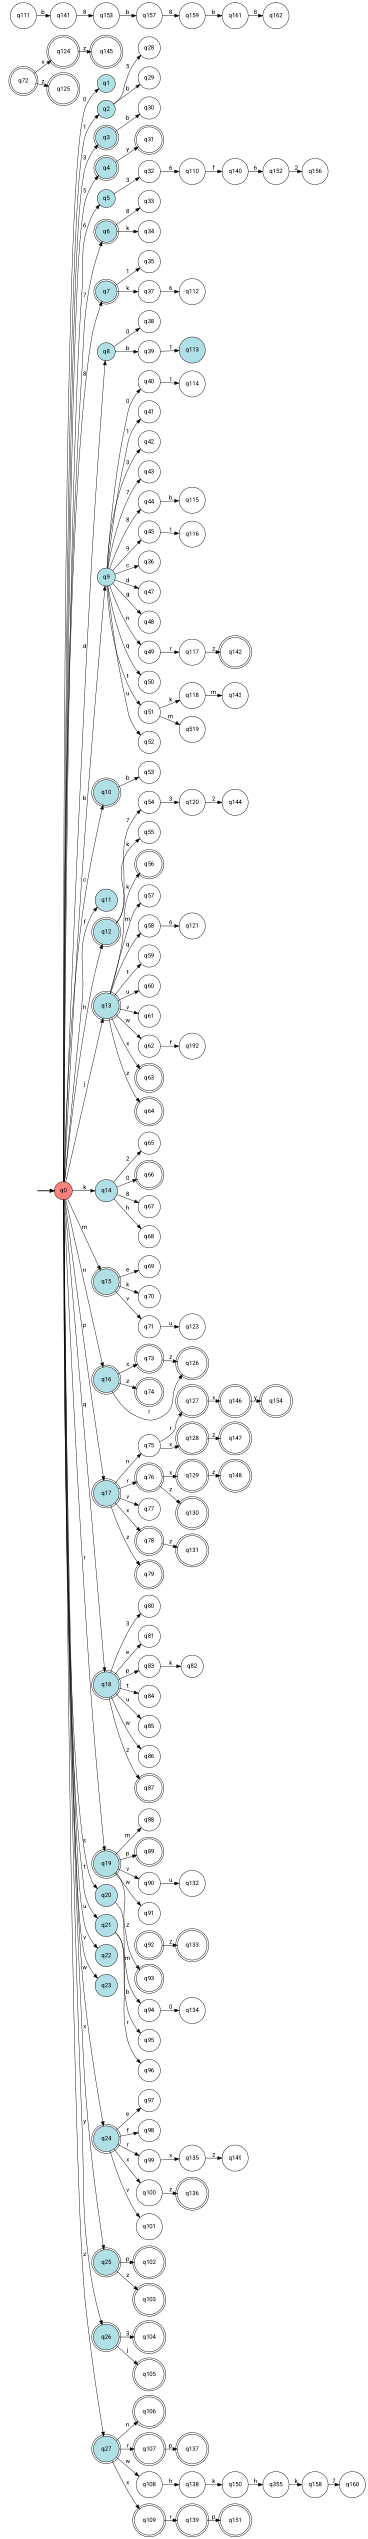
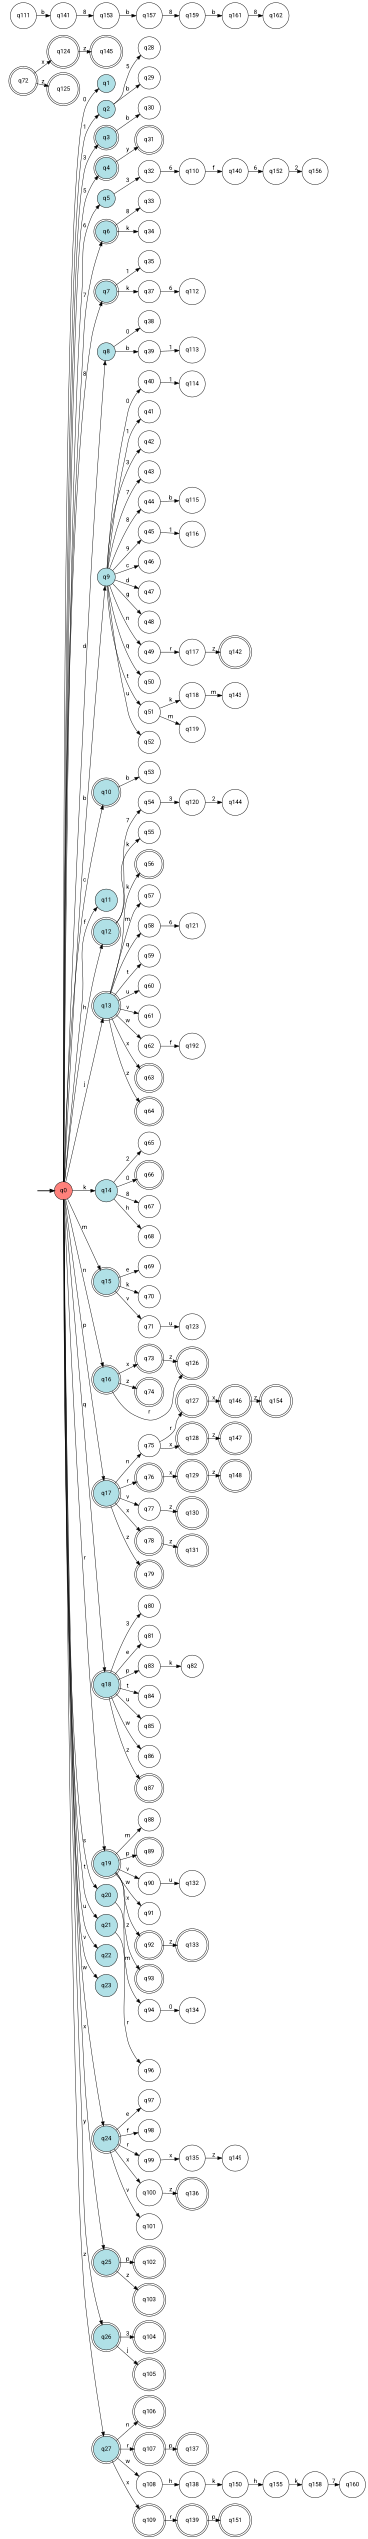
(192, 350) -> (192, 350)
(149, 562) -> (149, 562)
(192, 729) -> (192, 729)
(256, 1398) -> (256, 1398)
(168, 1493) -> (167, 1511)
none -> (127, 1911)
(149, 2041) -> none
(276, 2485) -> (276, 2485)
